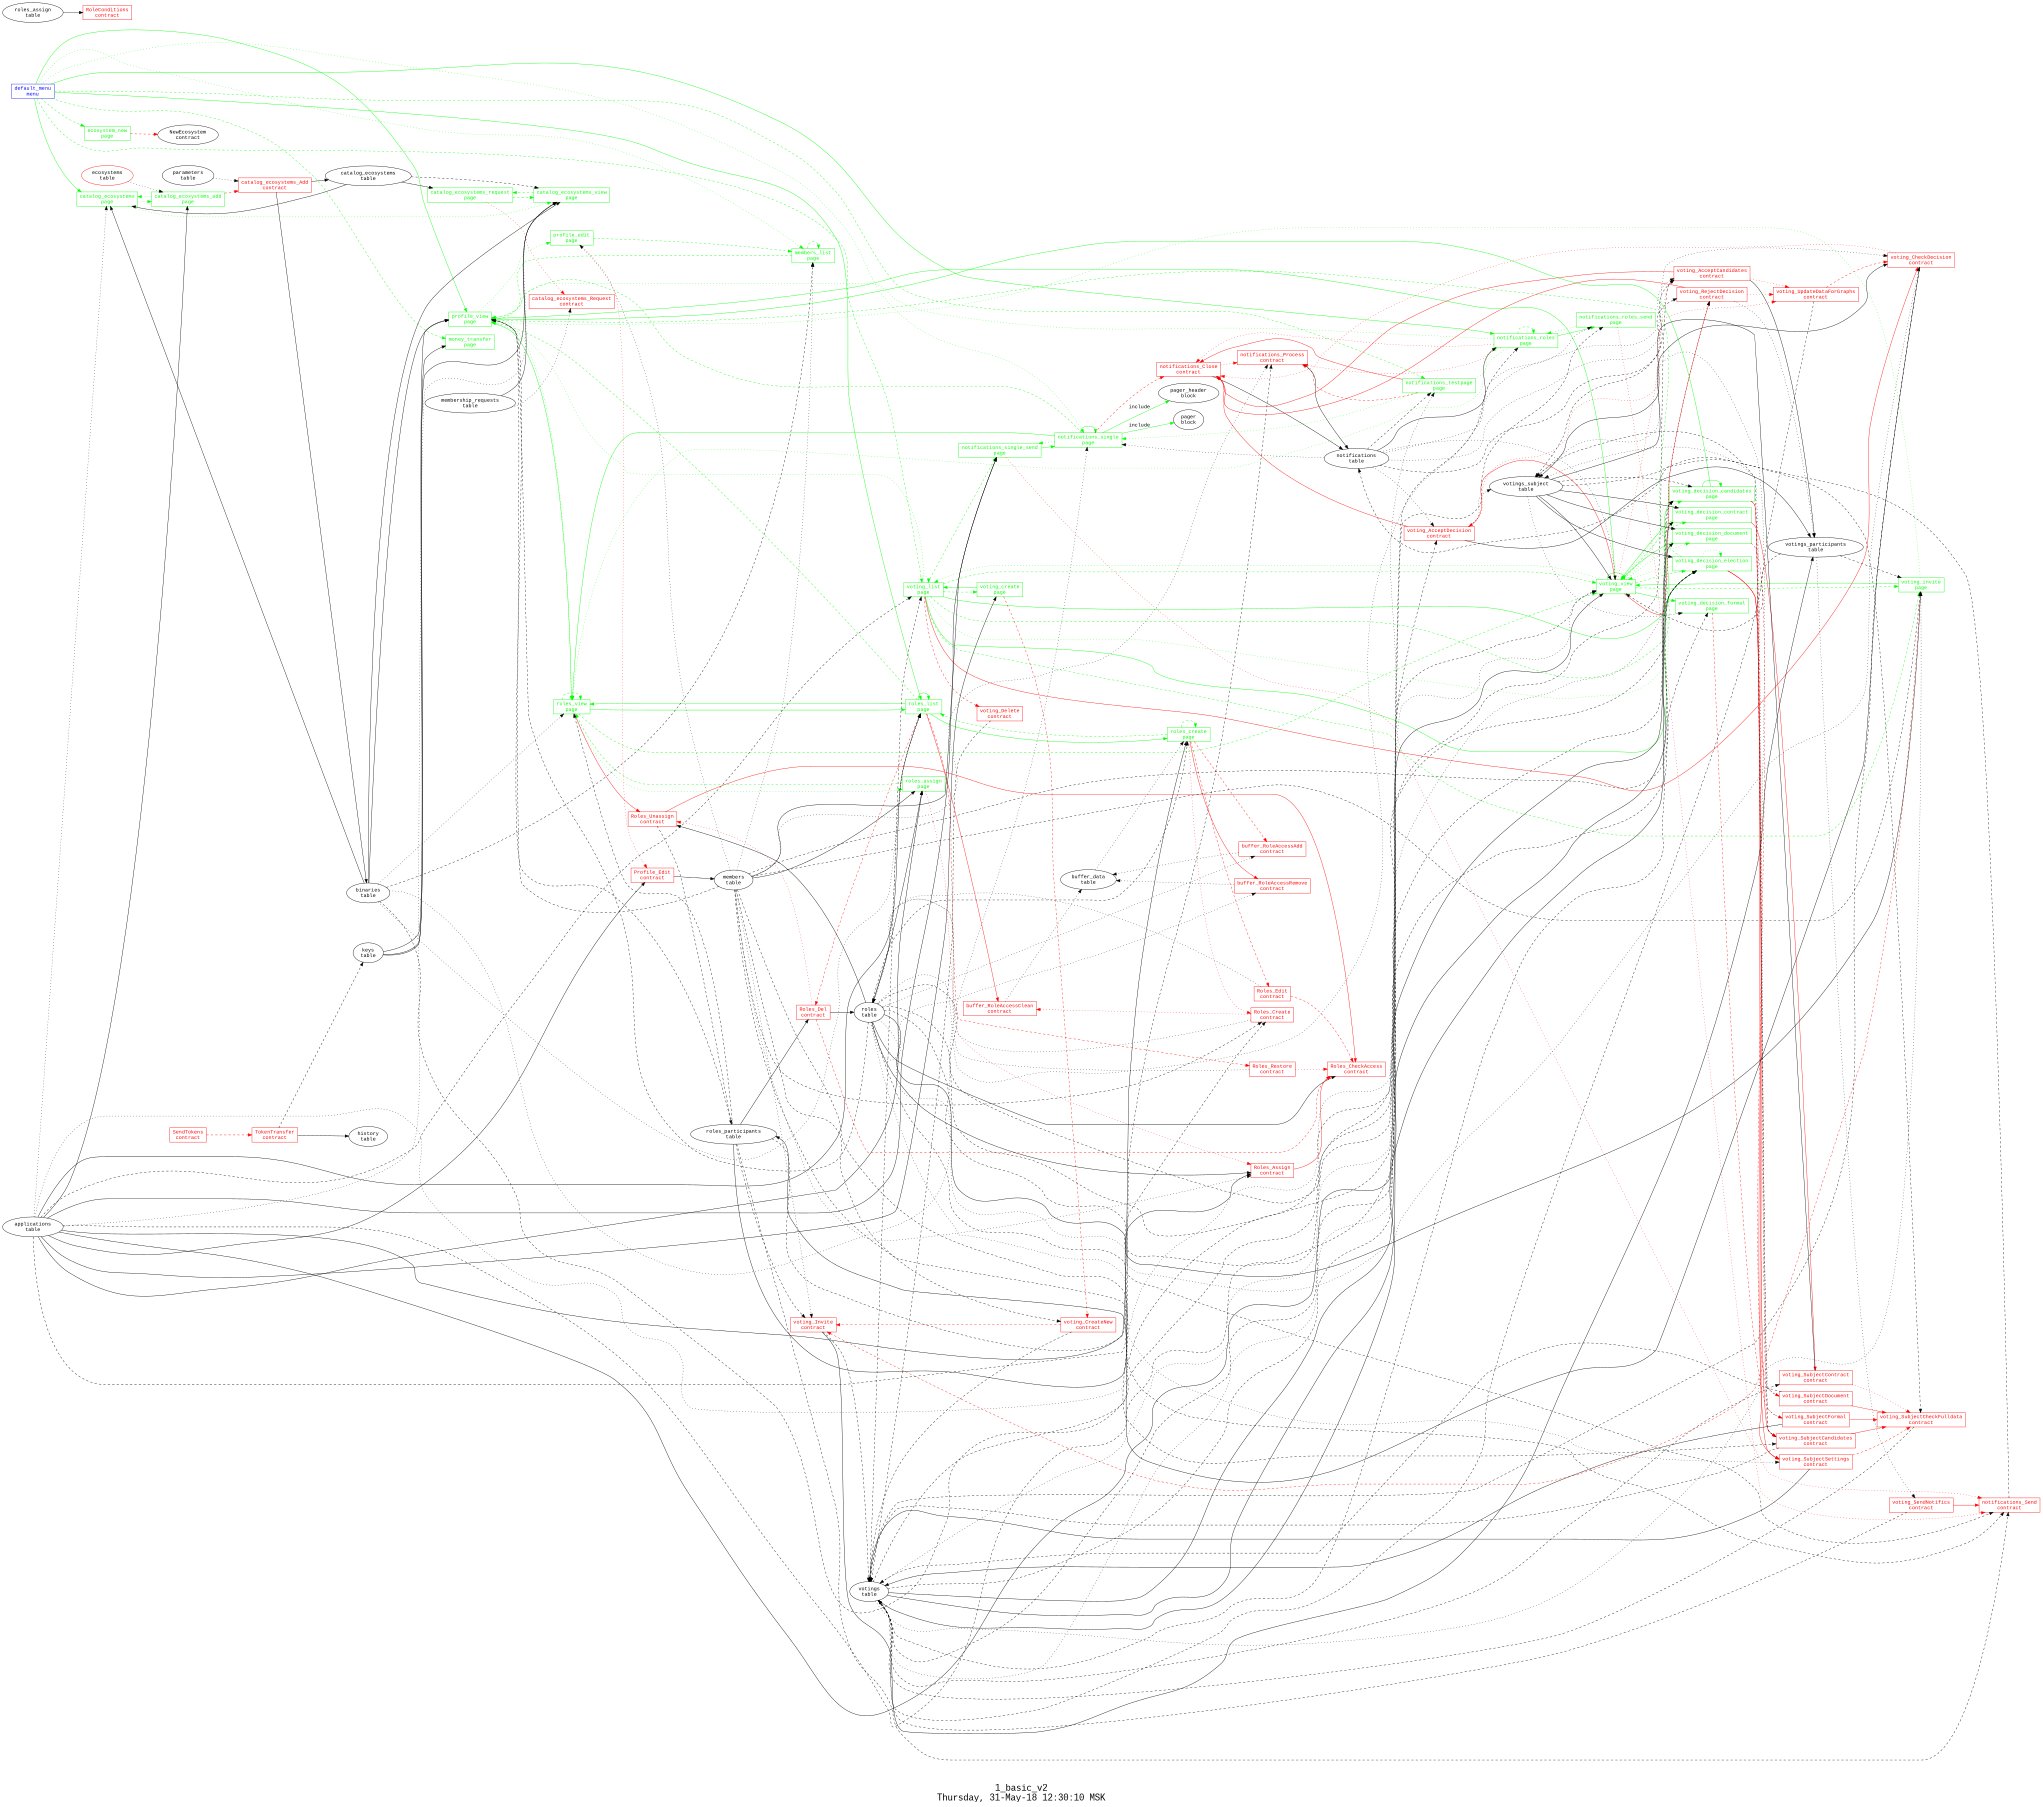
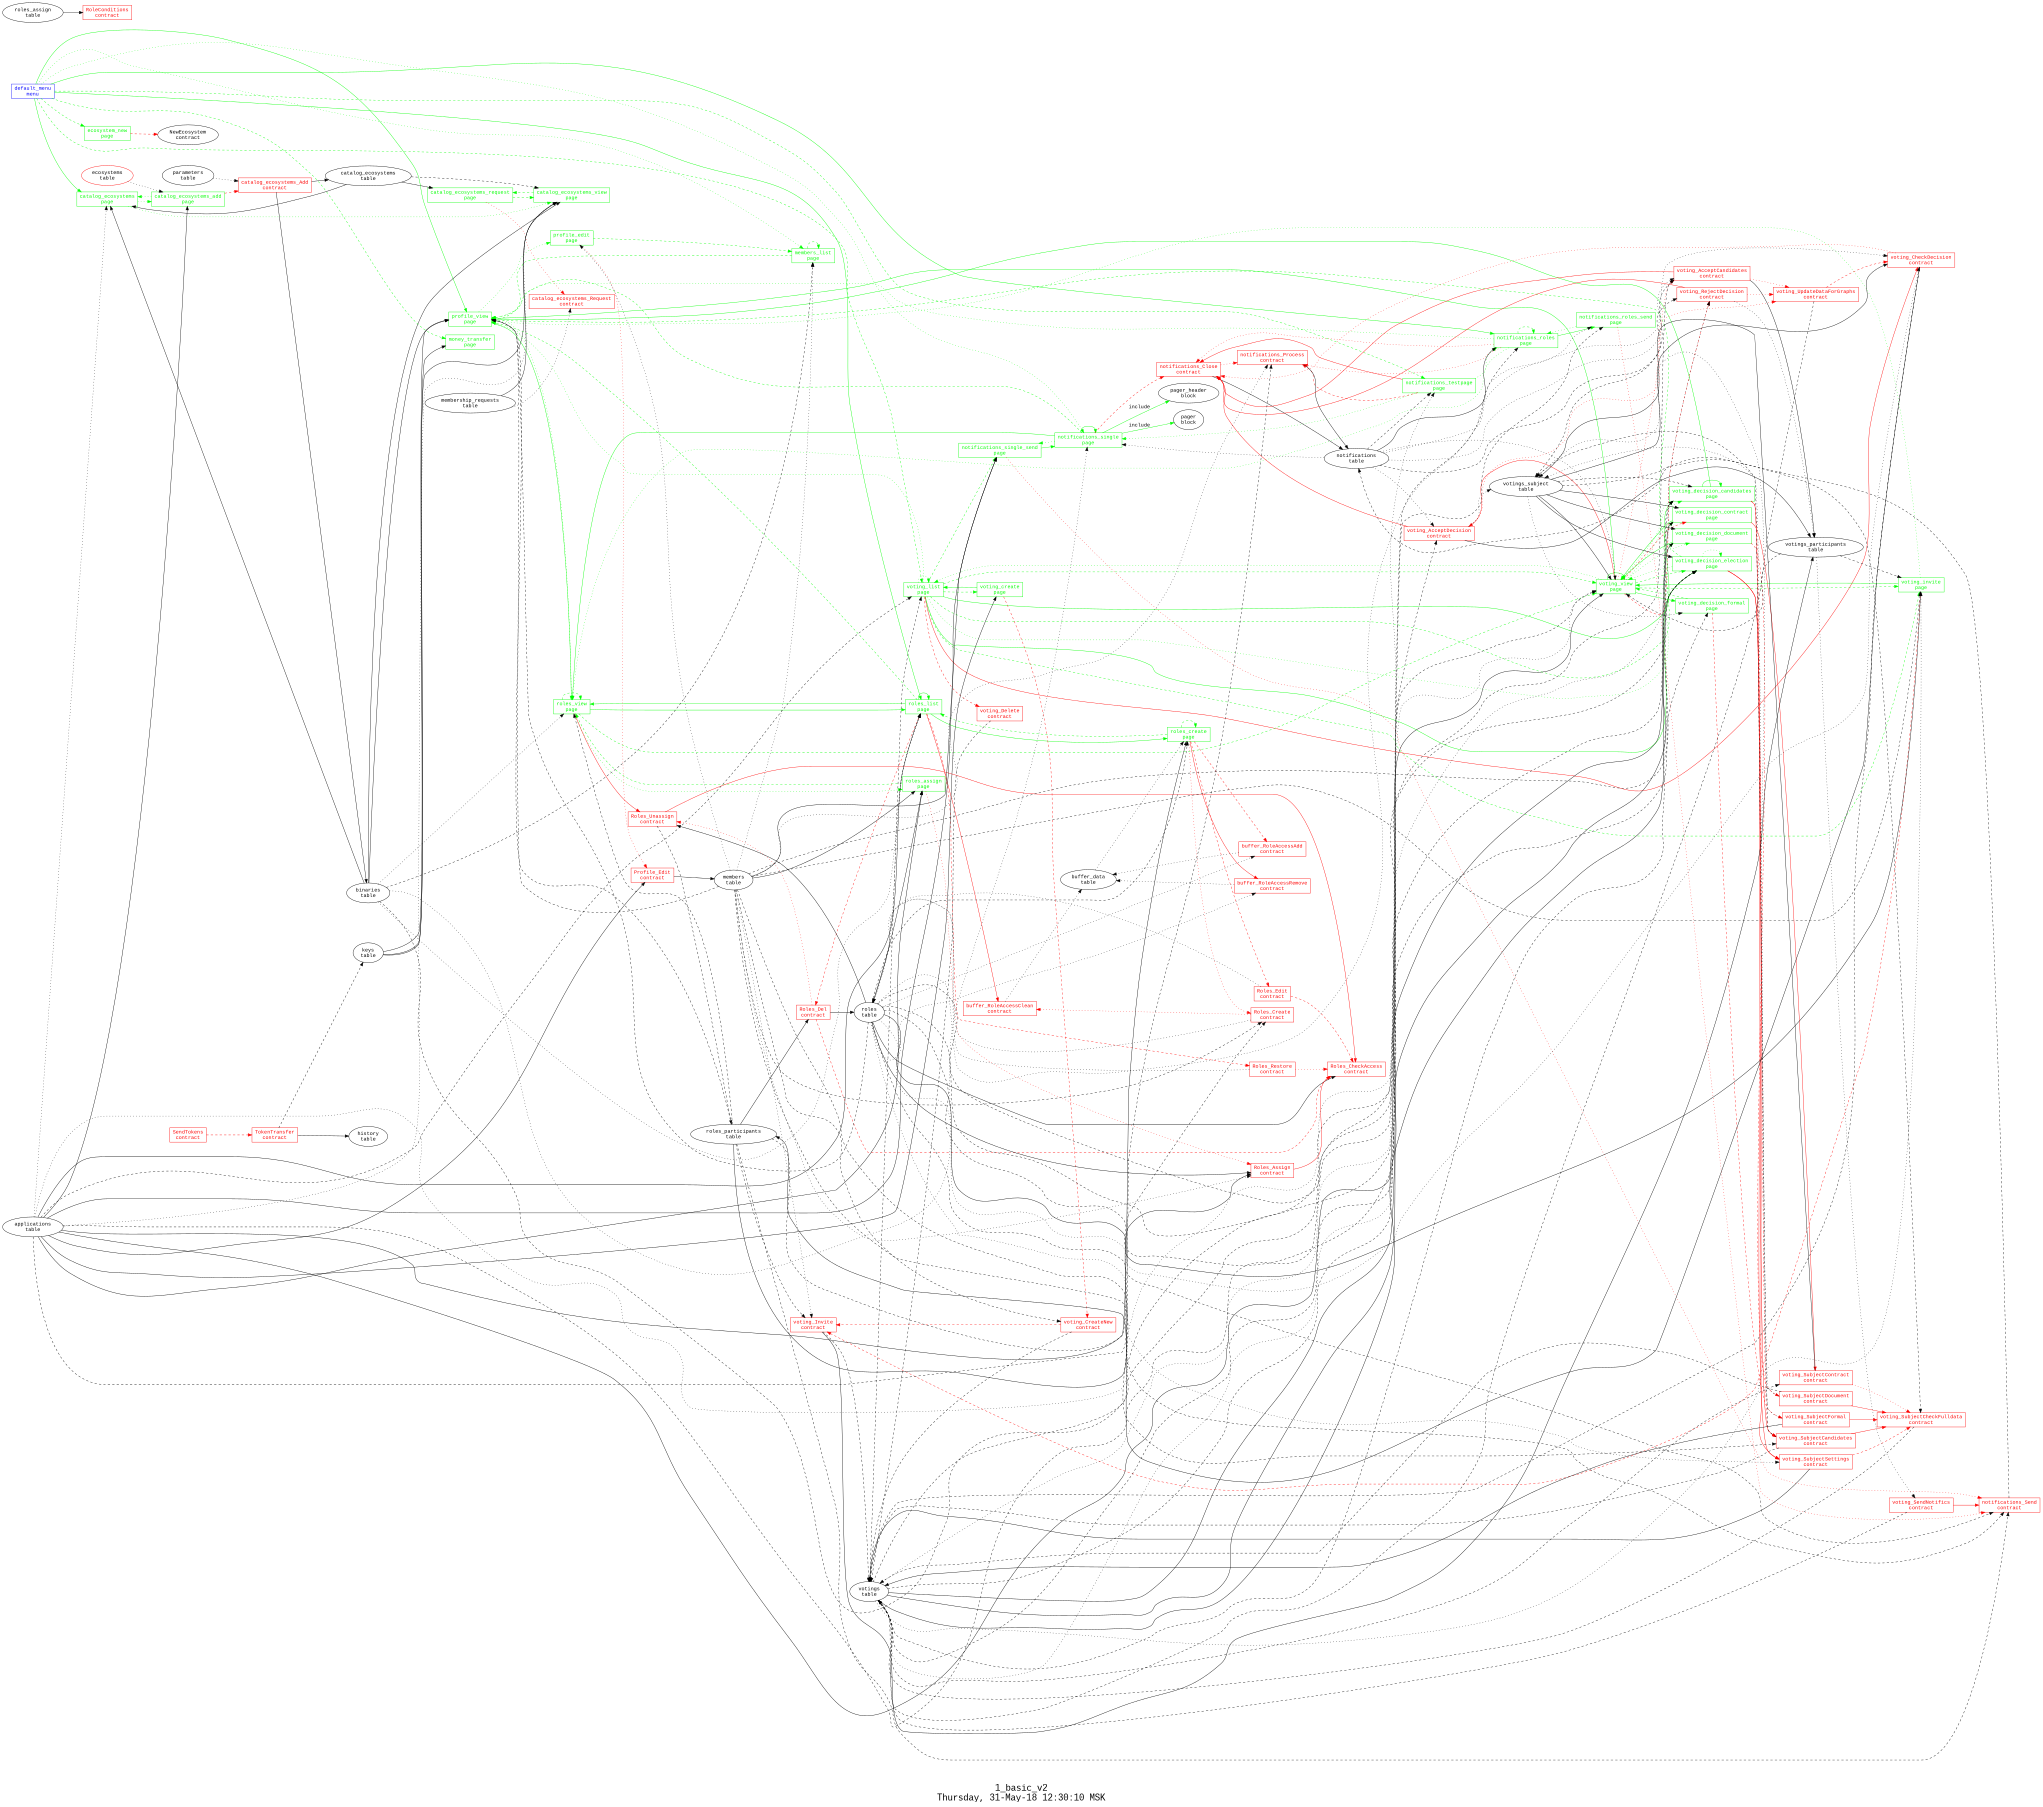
(1669, 479) -> (1669, 479)
(1651, 548) -> (1651, 548)
none -> (1661, 593)
